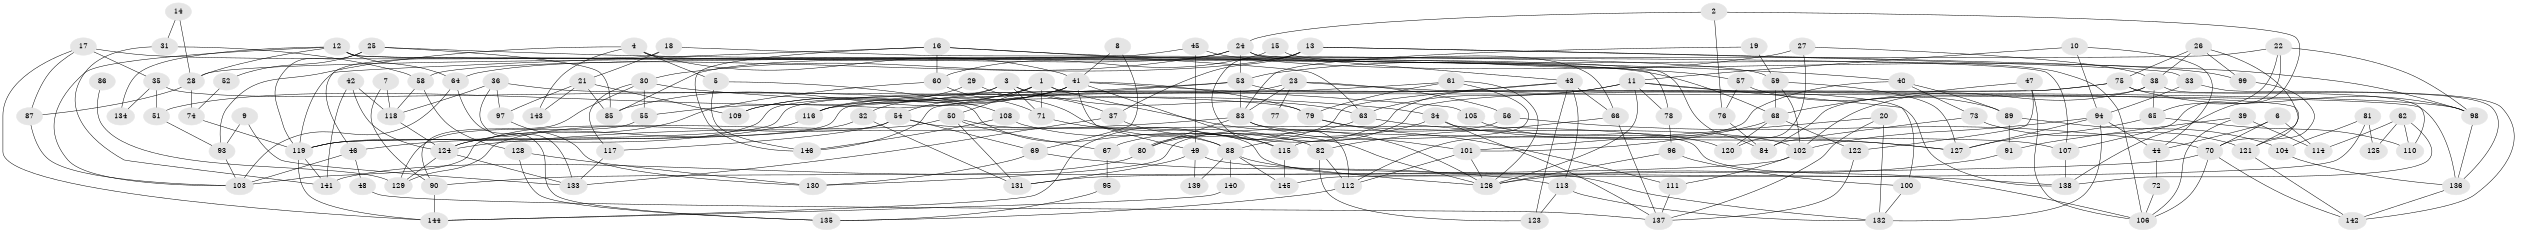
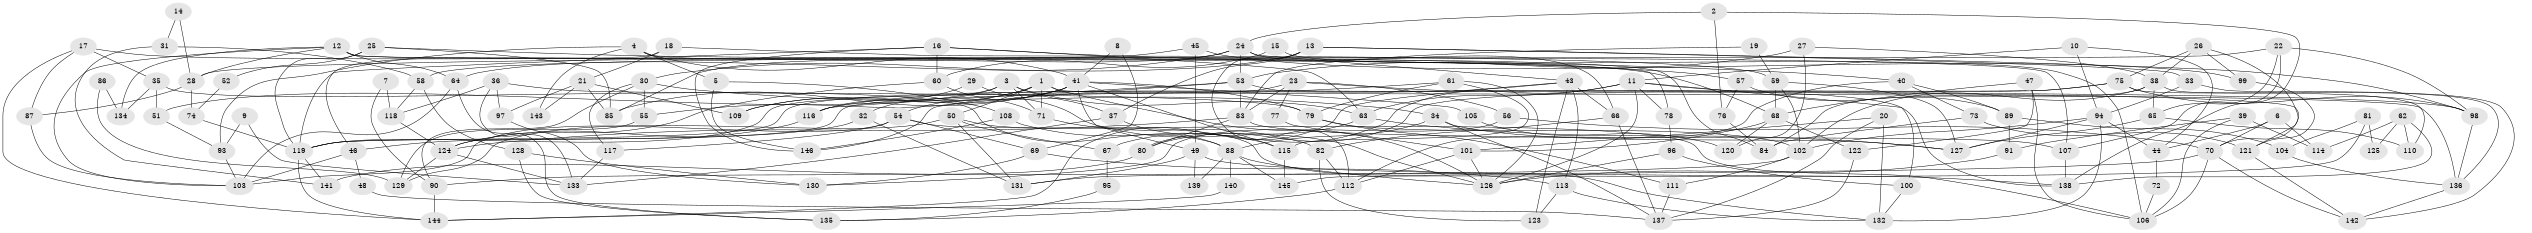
(351, 81) -> none
none -> (111, 99)
(1402, 142) -> (1403, 142)
